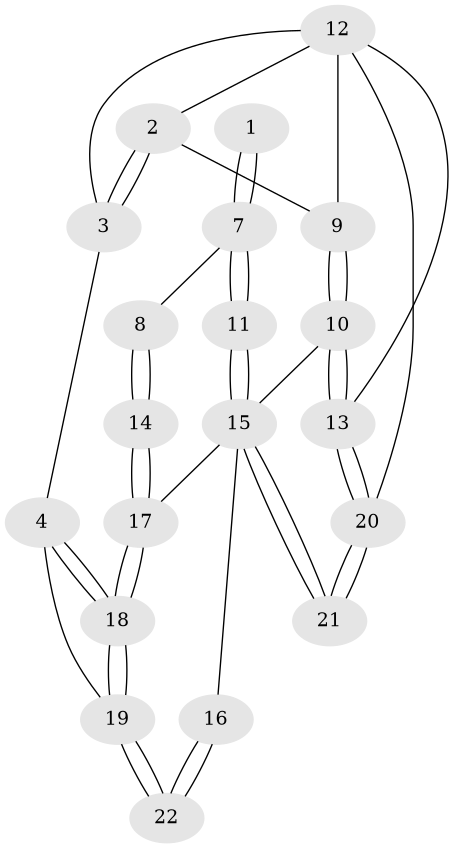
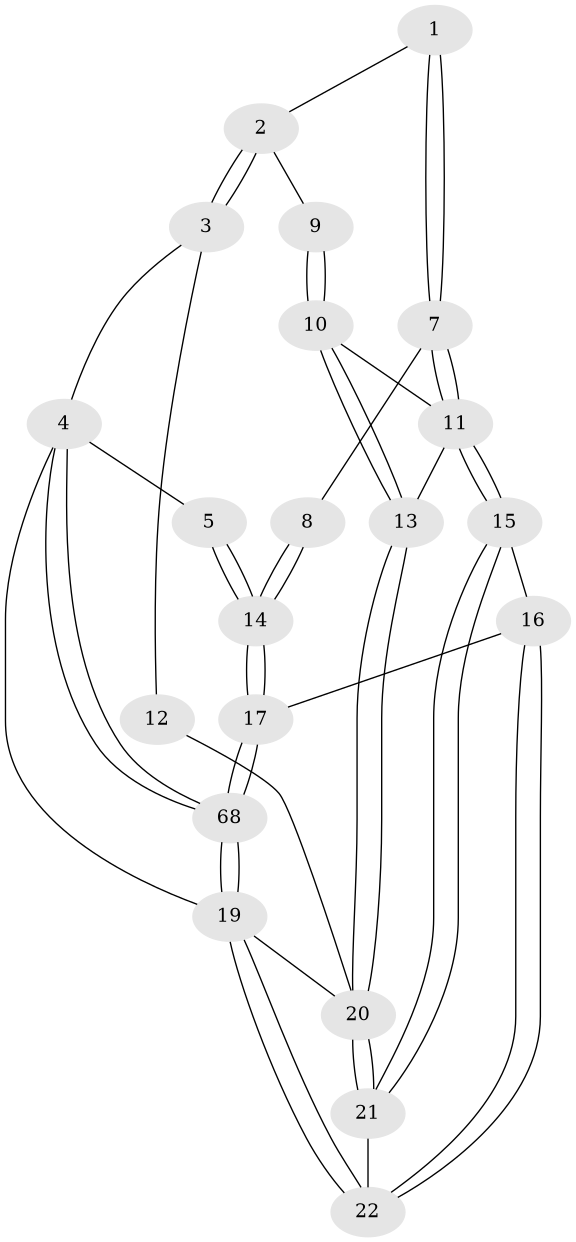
(245, 79) -> (348, 79)
(338, 129) -> none
(443, 218) -> (431, 473)
(289, 375) -> (386, 375)
(190, 473) -> (395, 670)
none -> (209, 523)
(118, 621) -> (230, 818)
none -> (294, 966)
none -> (368, 1163)
